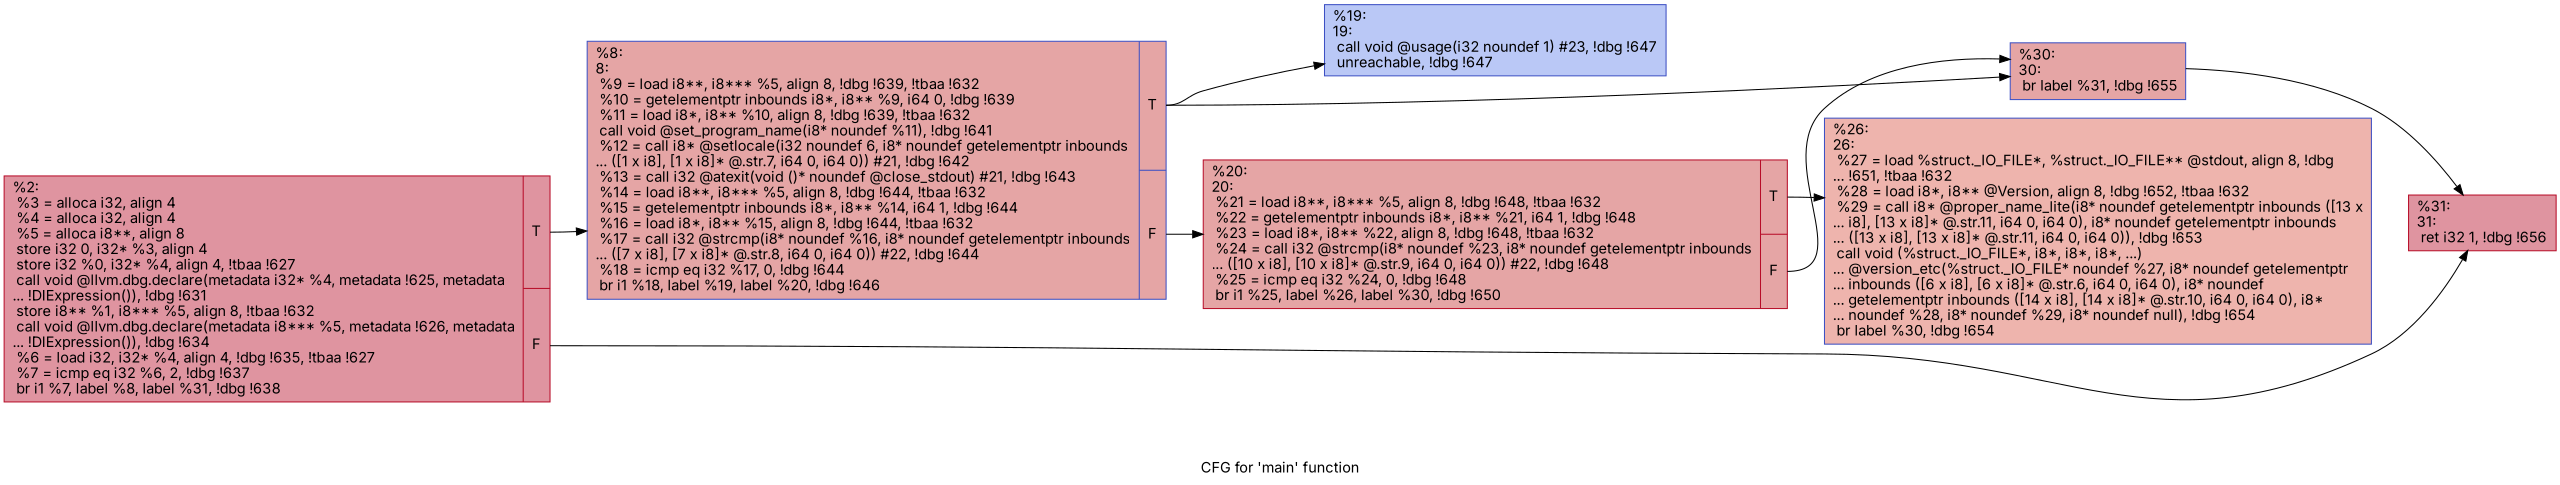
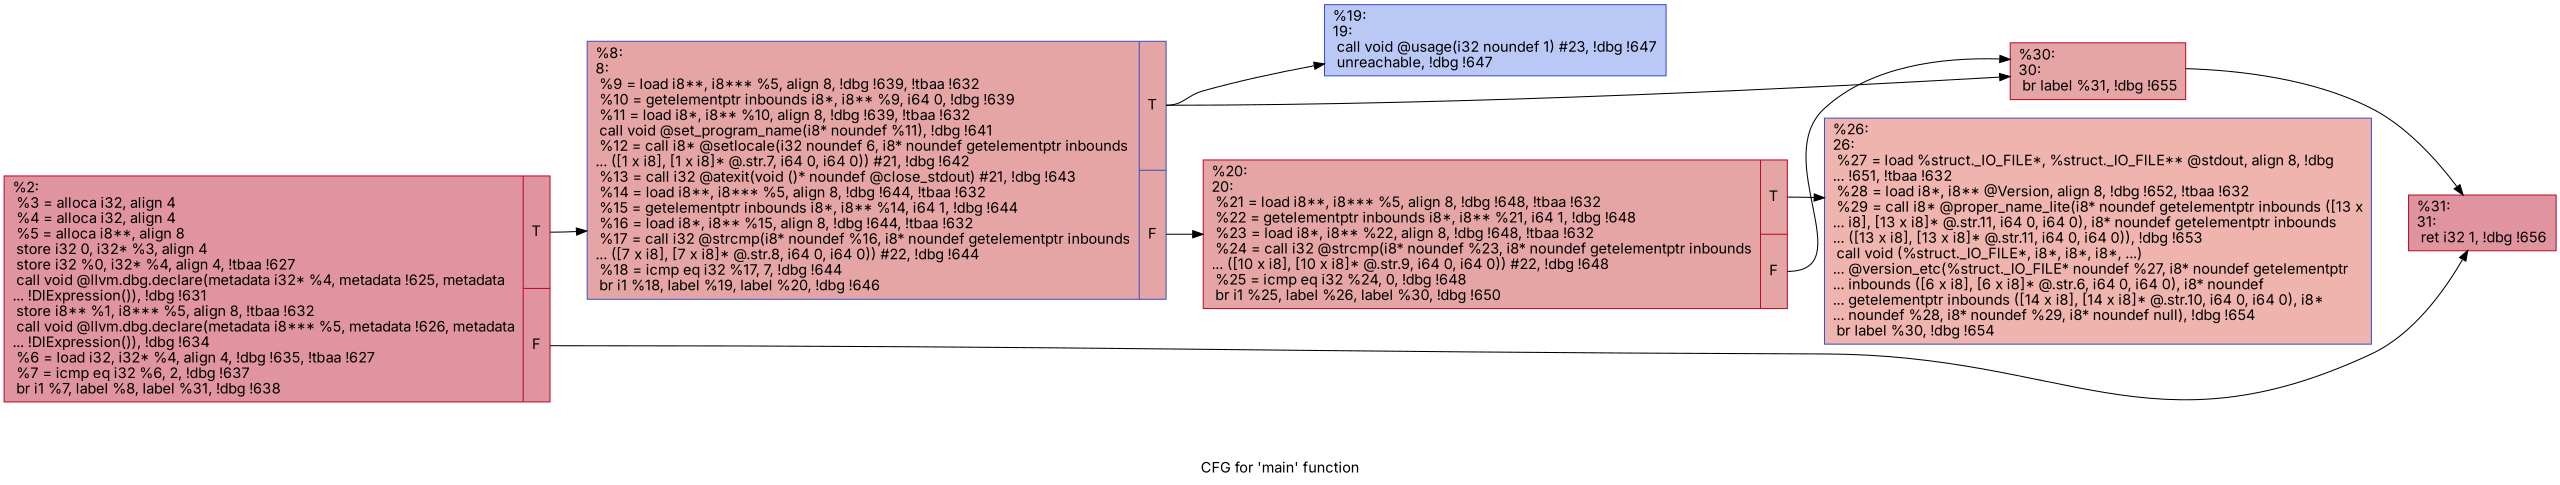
(2098, 71) -> (2098, 71)
(720, 270) -> (719, 270)
